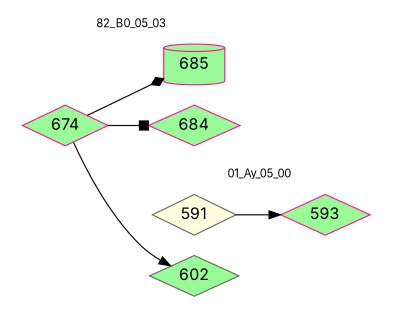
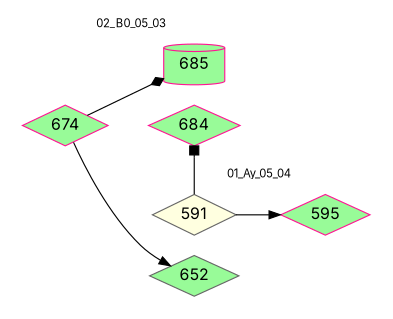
(131, 24) -> (131, 24)
(122, 125) -> (194, 176)
(260, 175) -> (260, 175)
(325, 215) -> (325, 215)
(194, 276) -> (194, 276)
